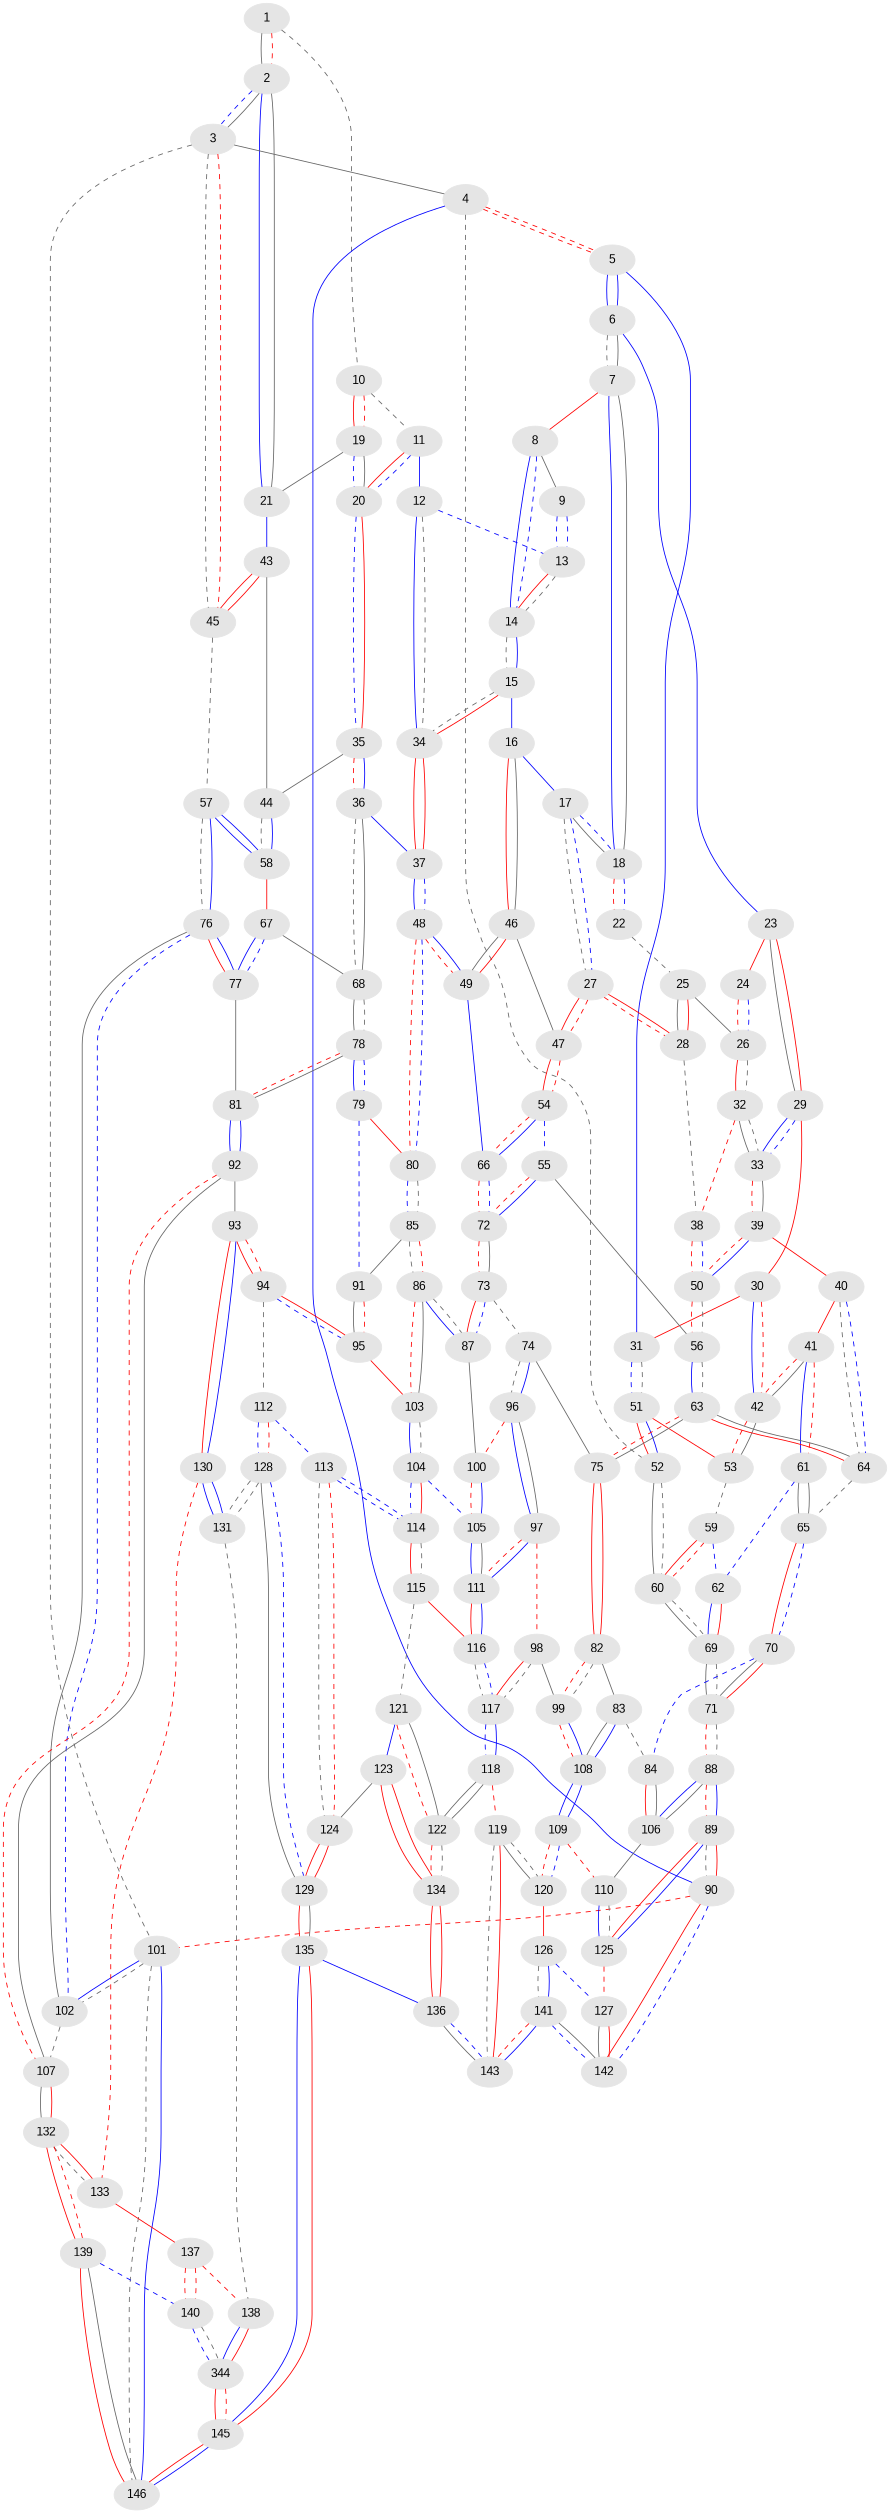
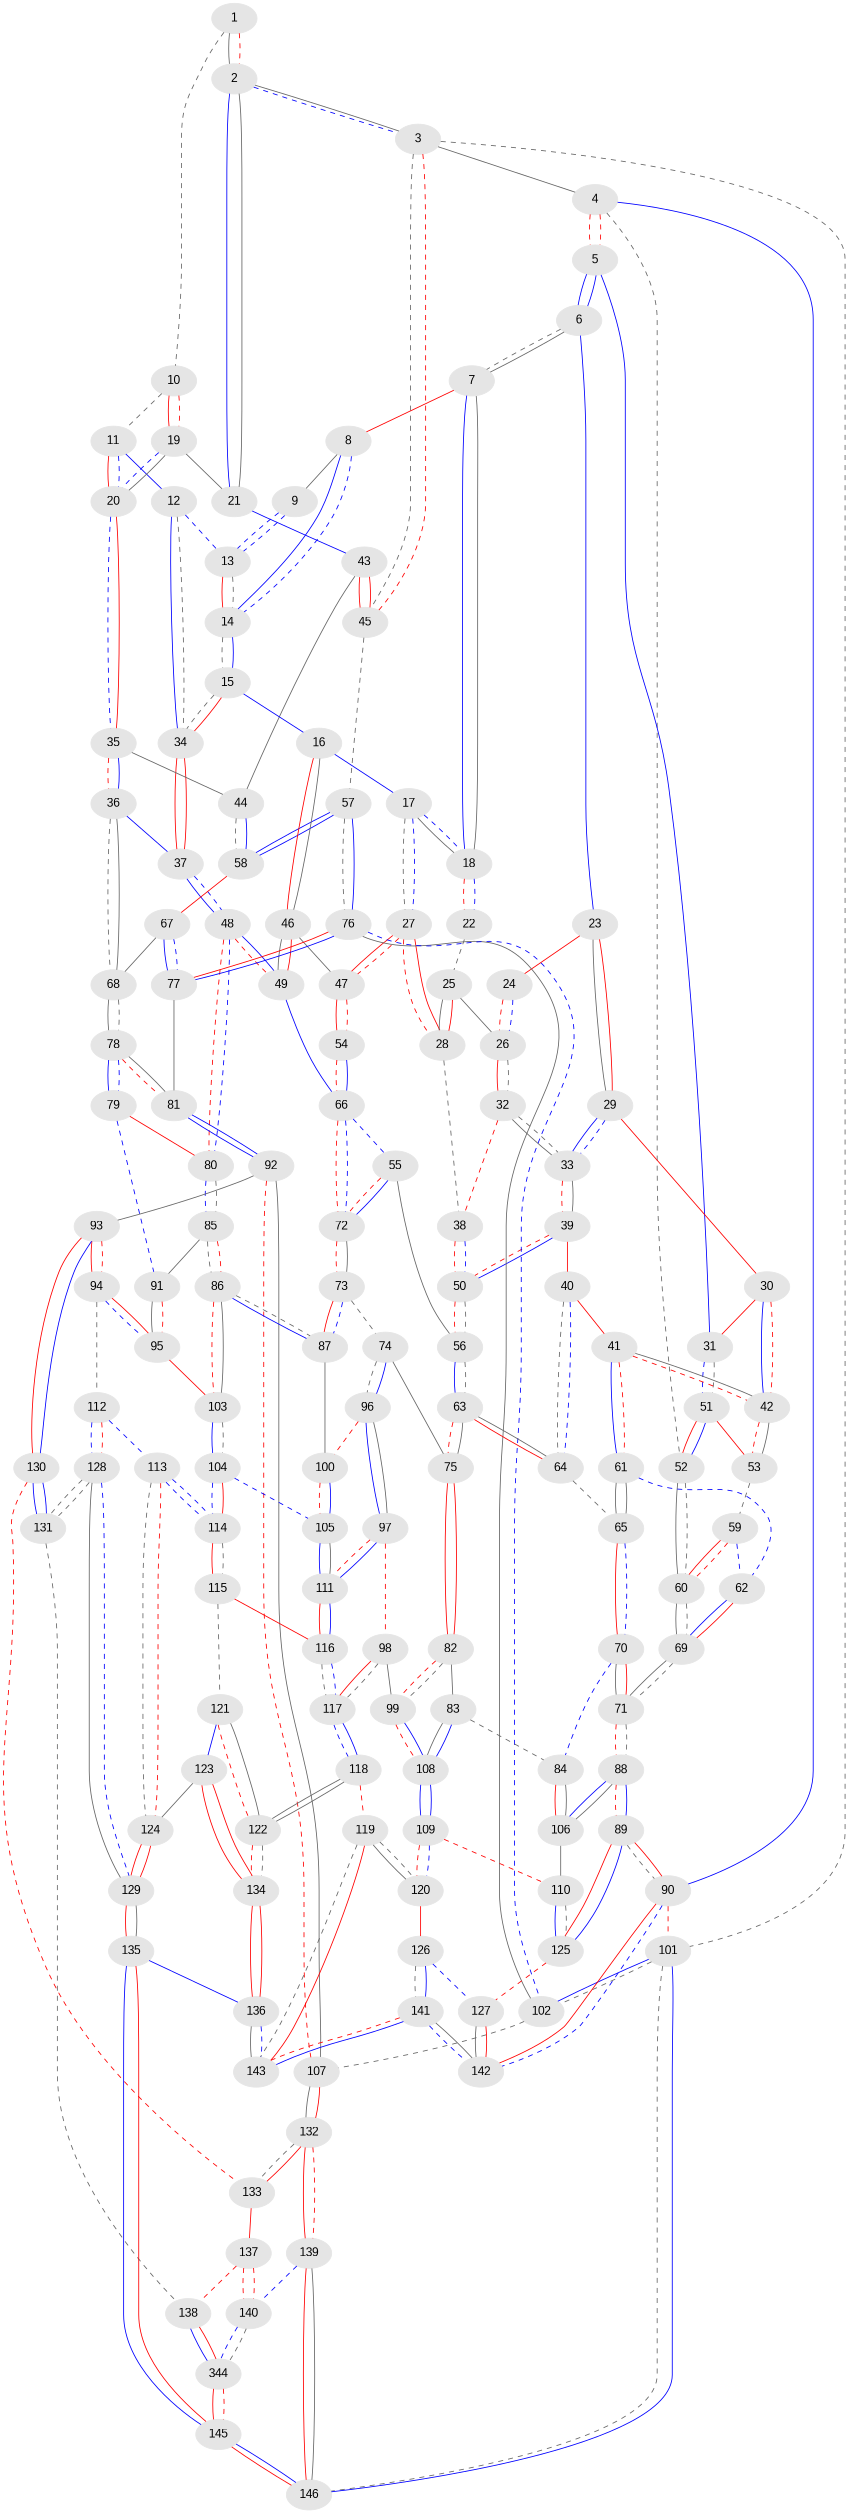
(544, 1136) -> (369, 1136)
